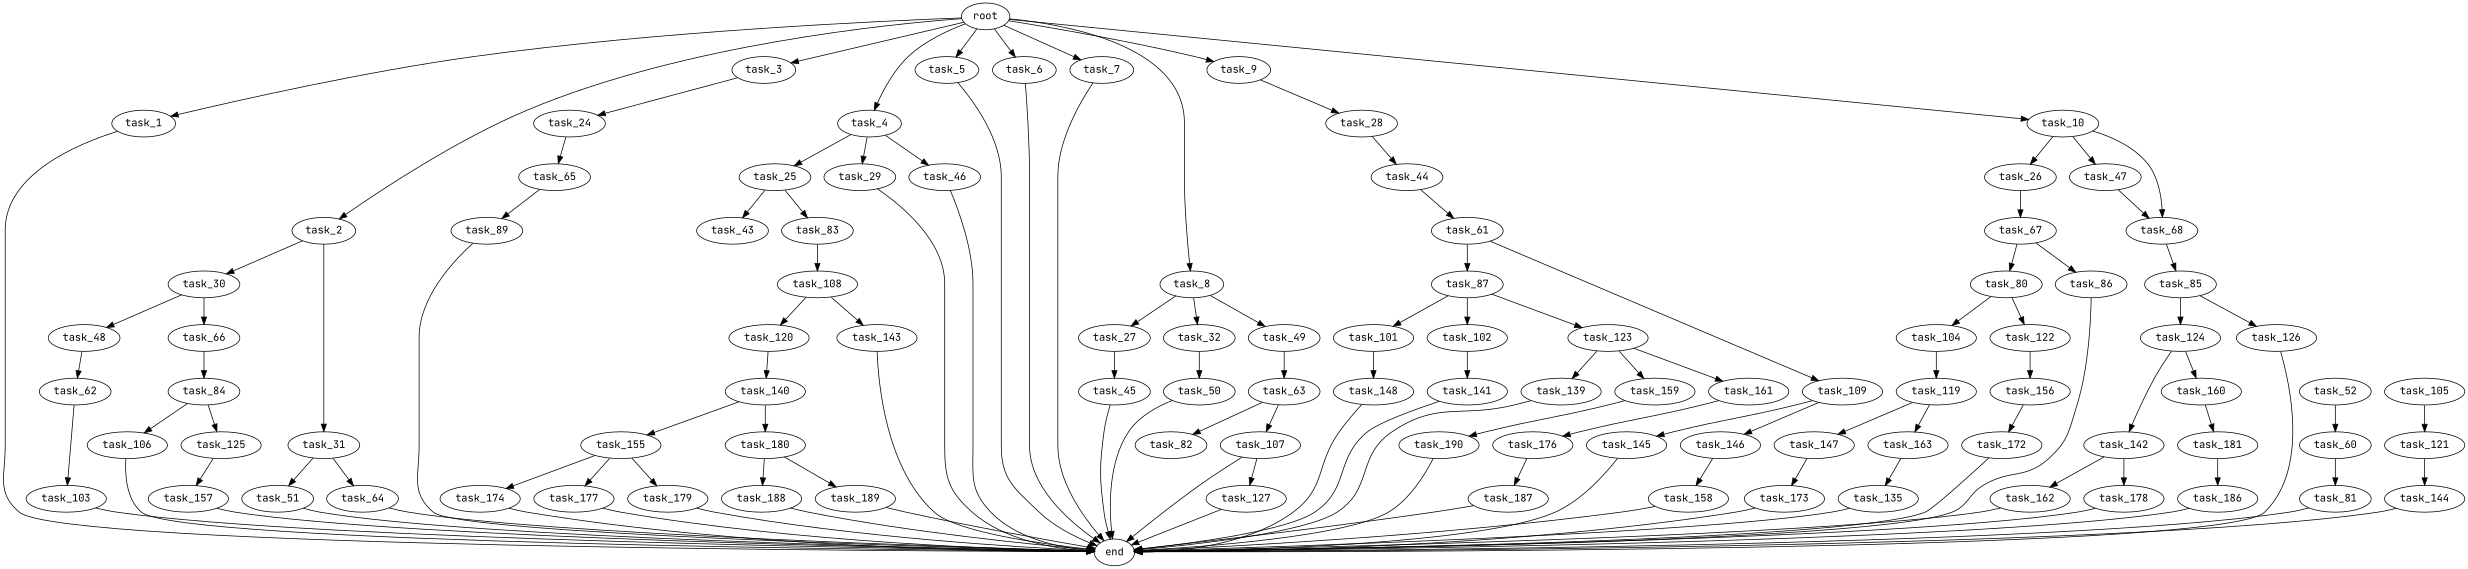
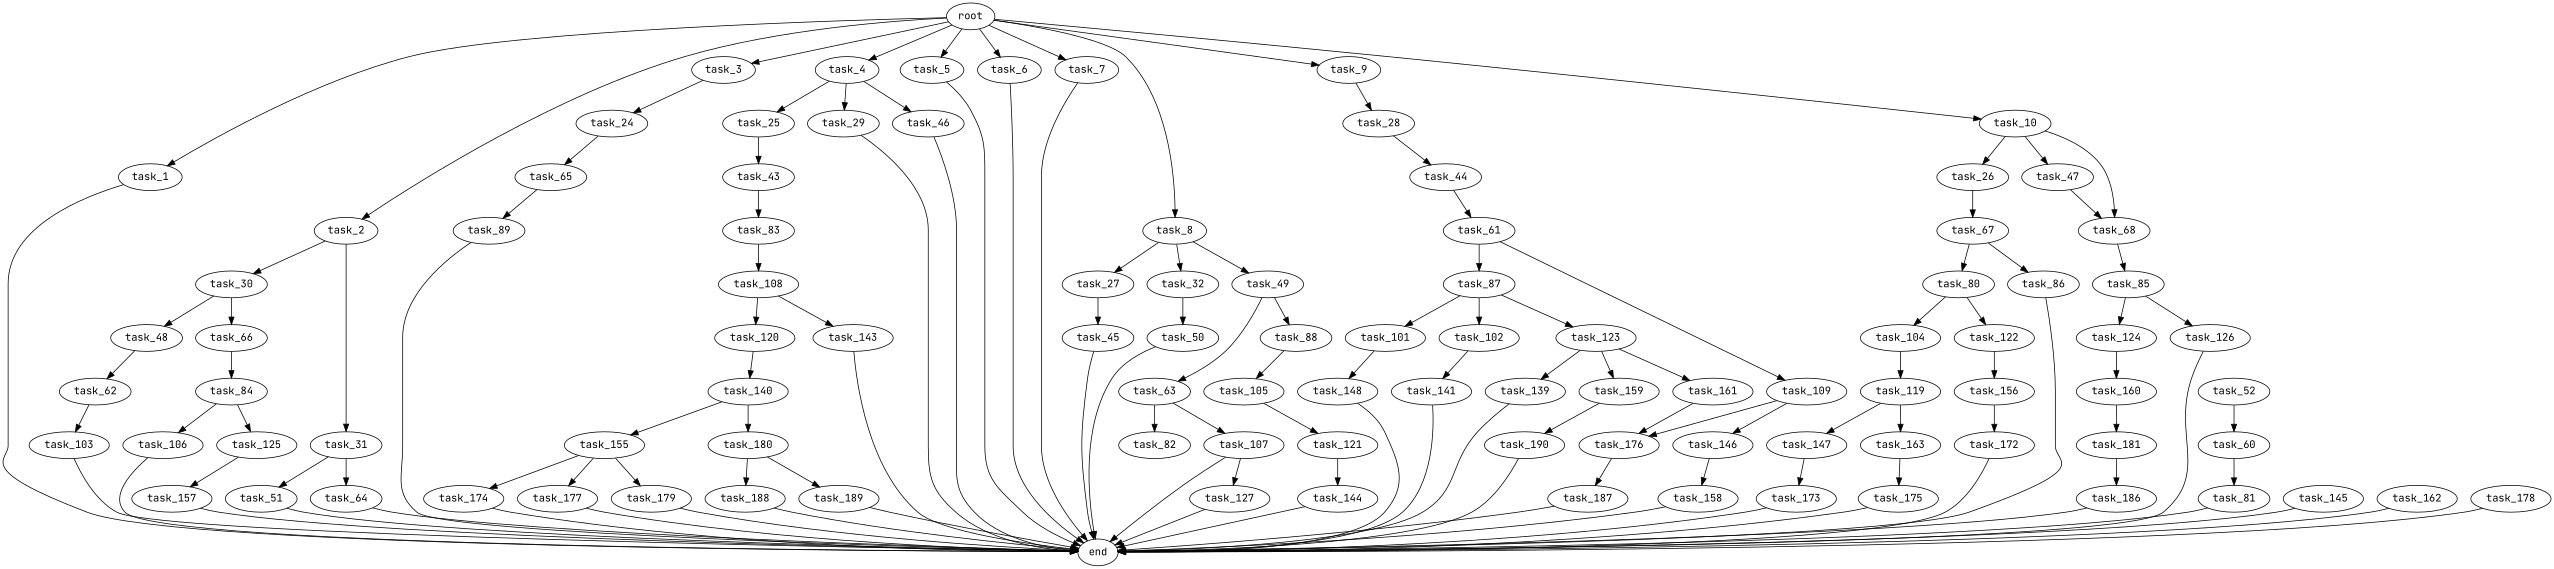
(794, 201) -> (759, 200)
none -> (1296, 338)
(1738, 418) -> (1716, 417)
(2124, 445) -> none
(1878, 499) -> (1898, 499)
